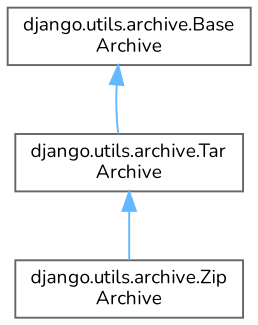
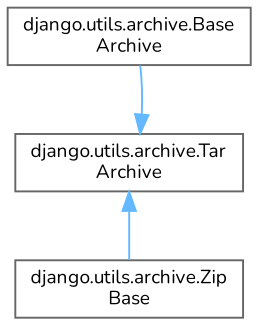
(116, 109) -> (142, 90)
(129, 289) -> (129, 289)
